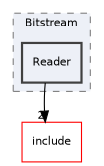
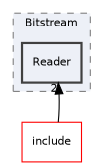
(44, 98) -> (59, 108)
